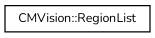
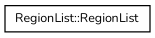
(78, 19) -> (78, 19)
